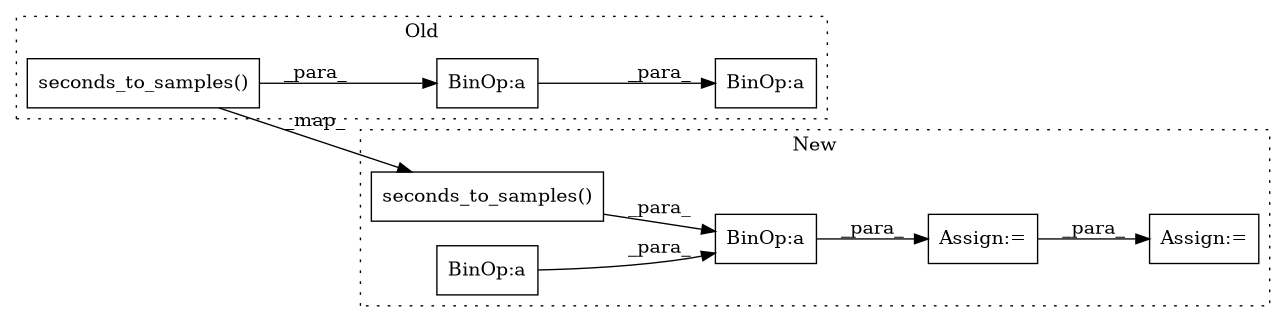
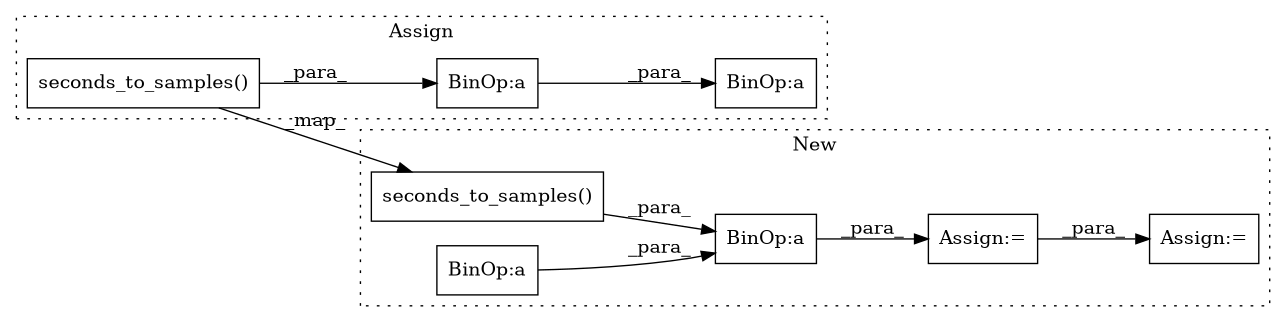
(422, 32) -> (422, 32)
